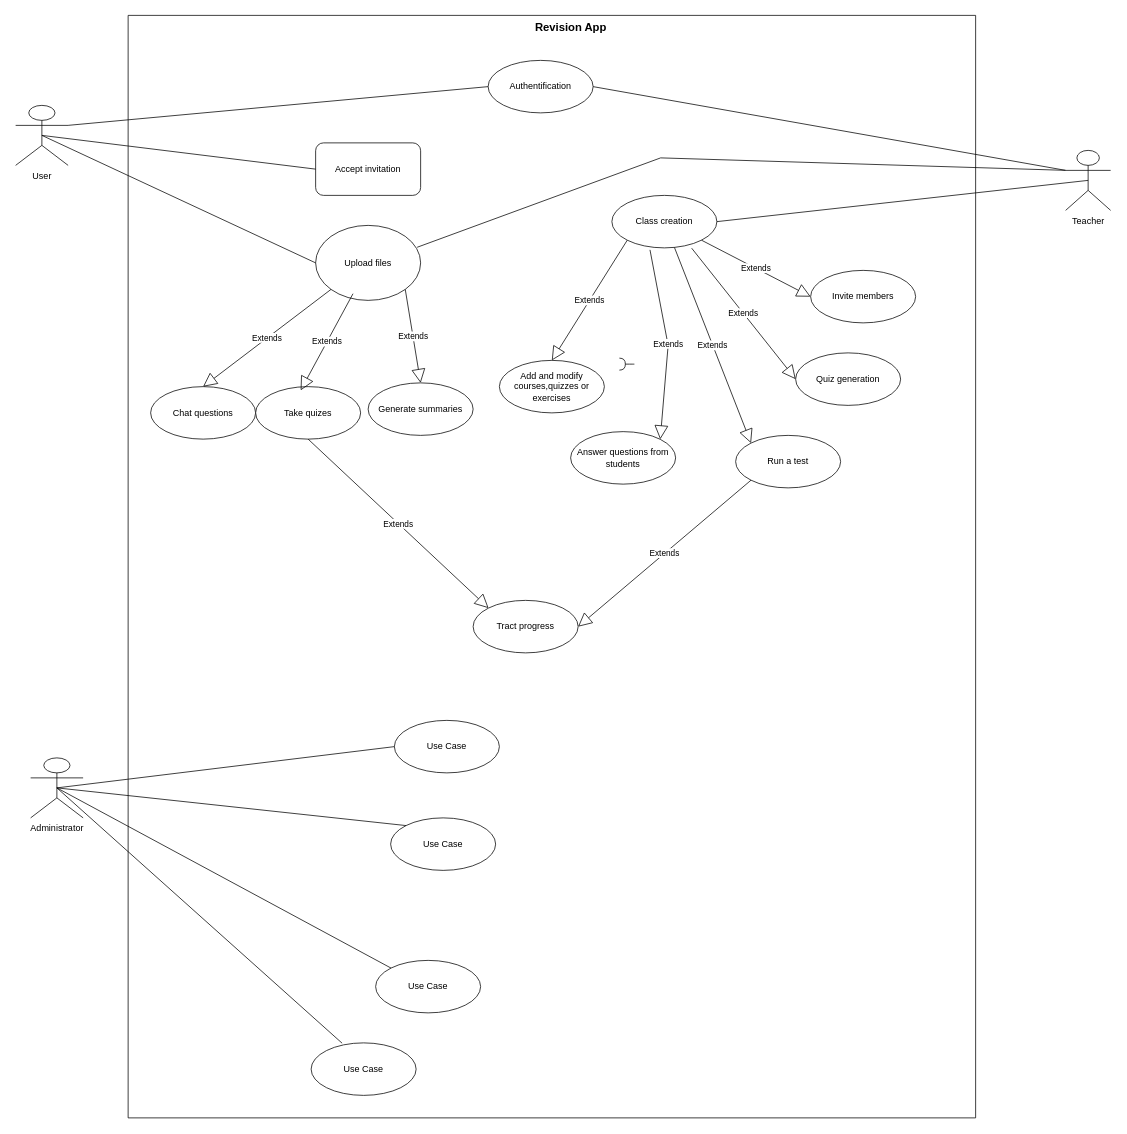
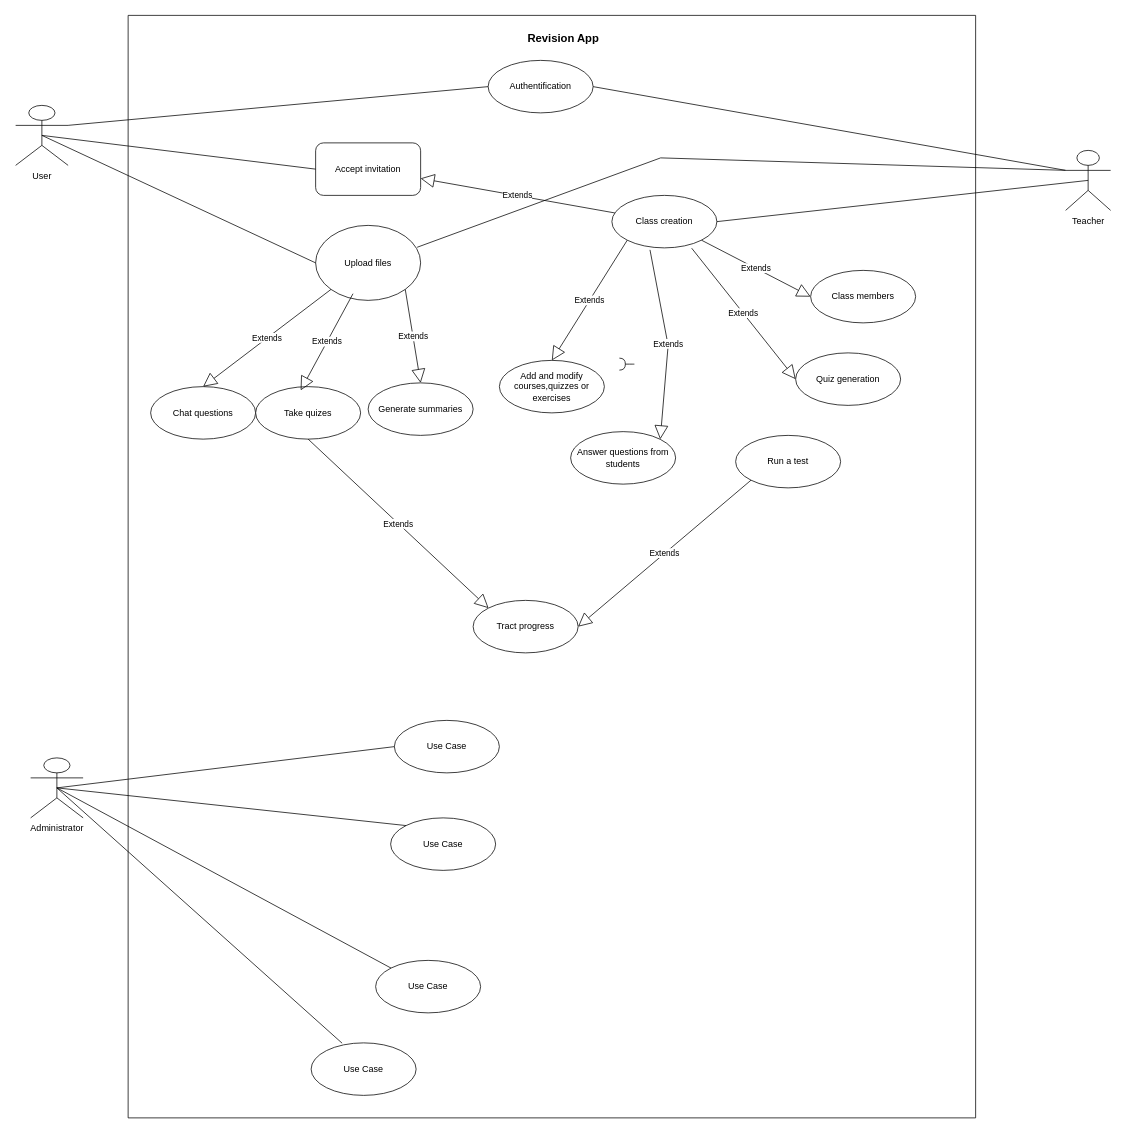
(570, 27) -> (563, 38)
(863, 297) -> (863, 297)
(710, 339) -> (525, 197)
